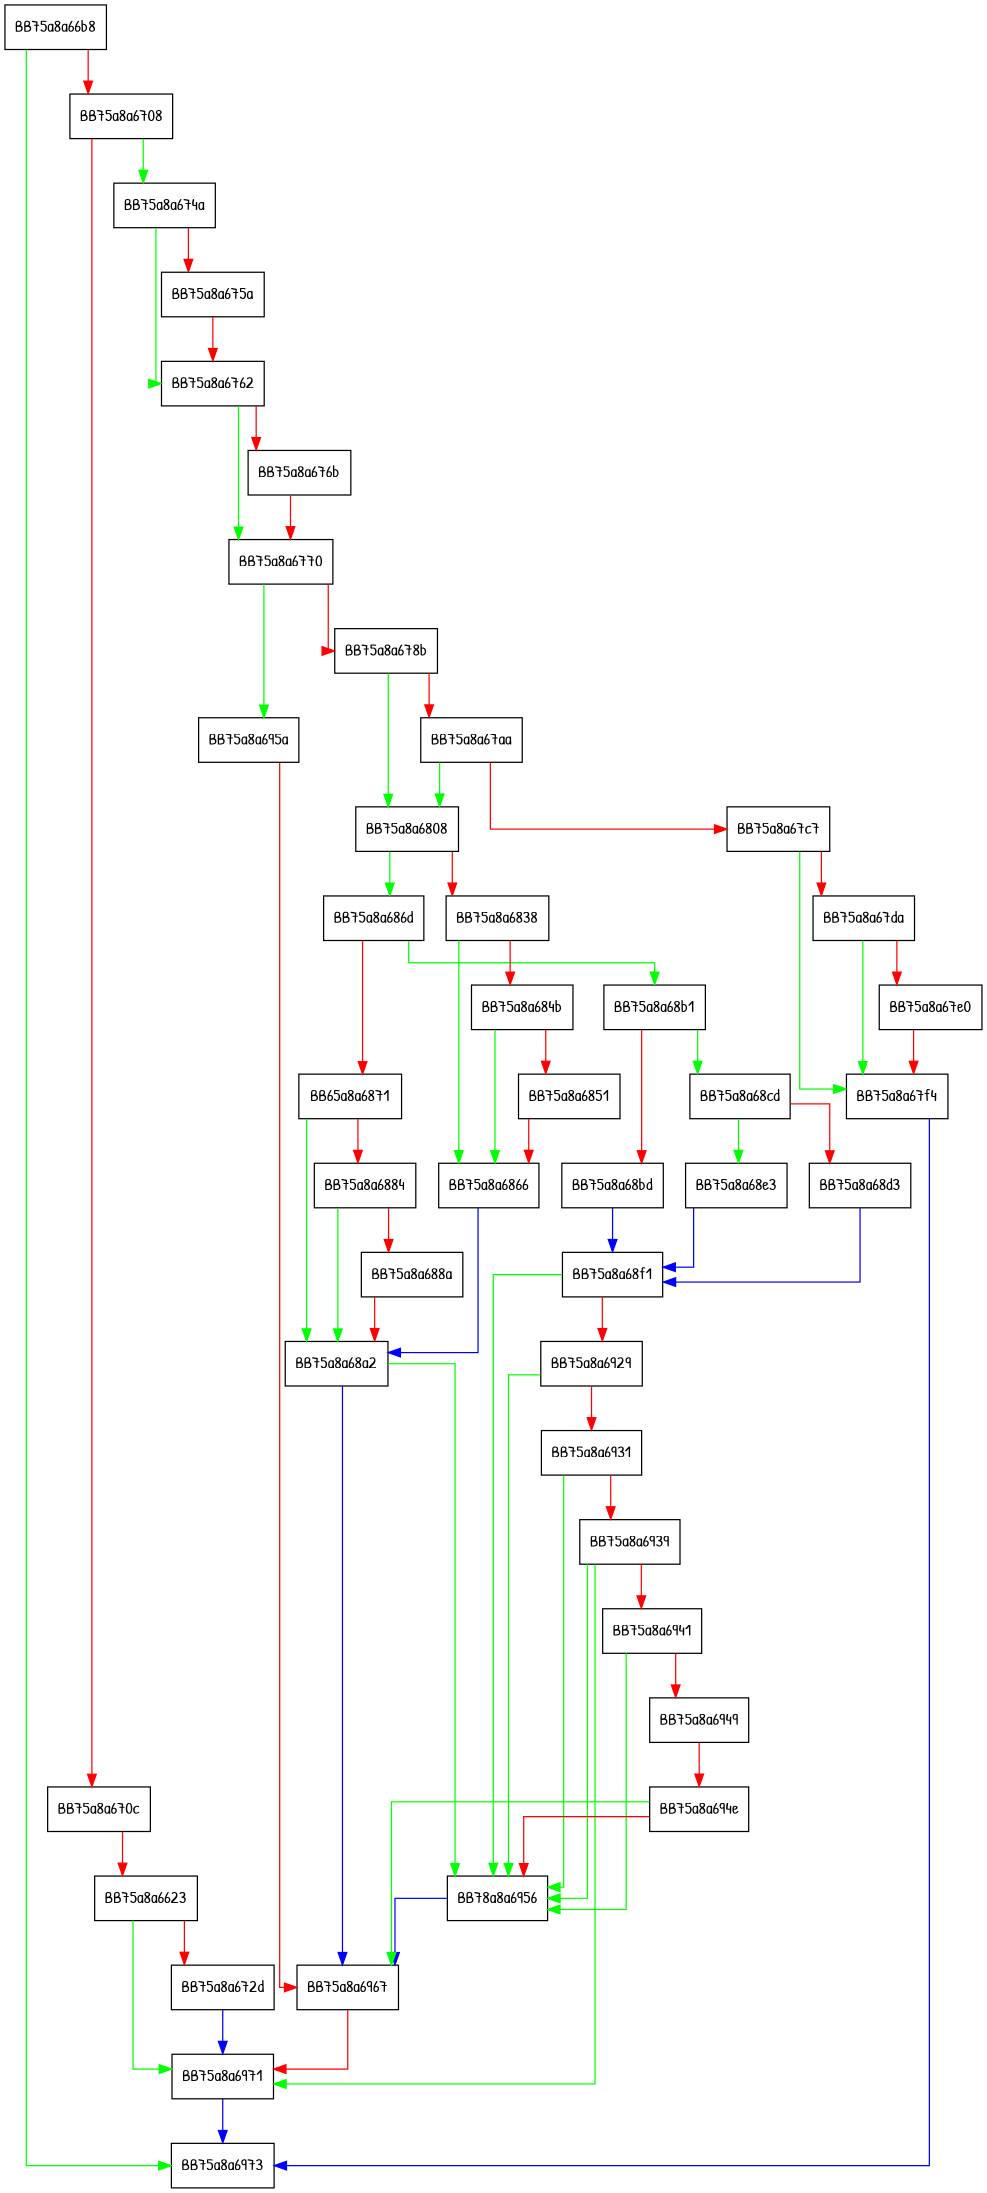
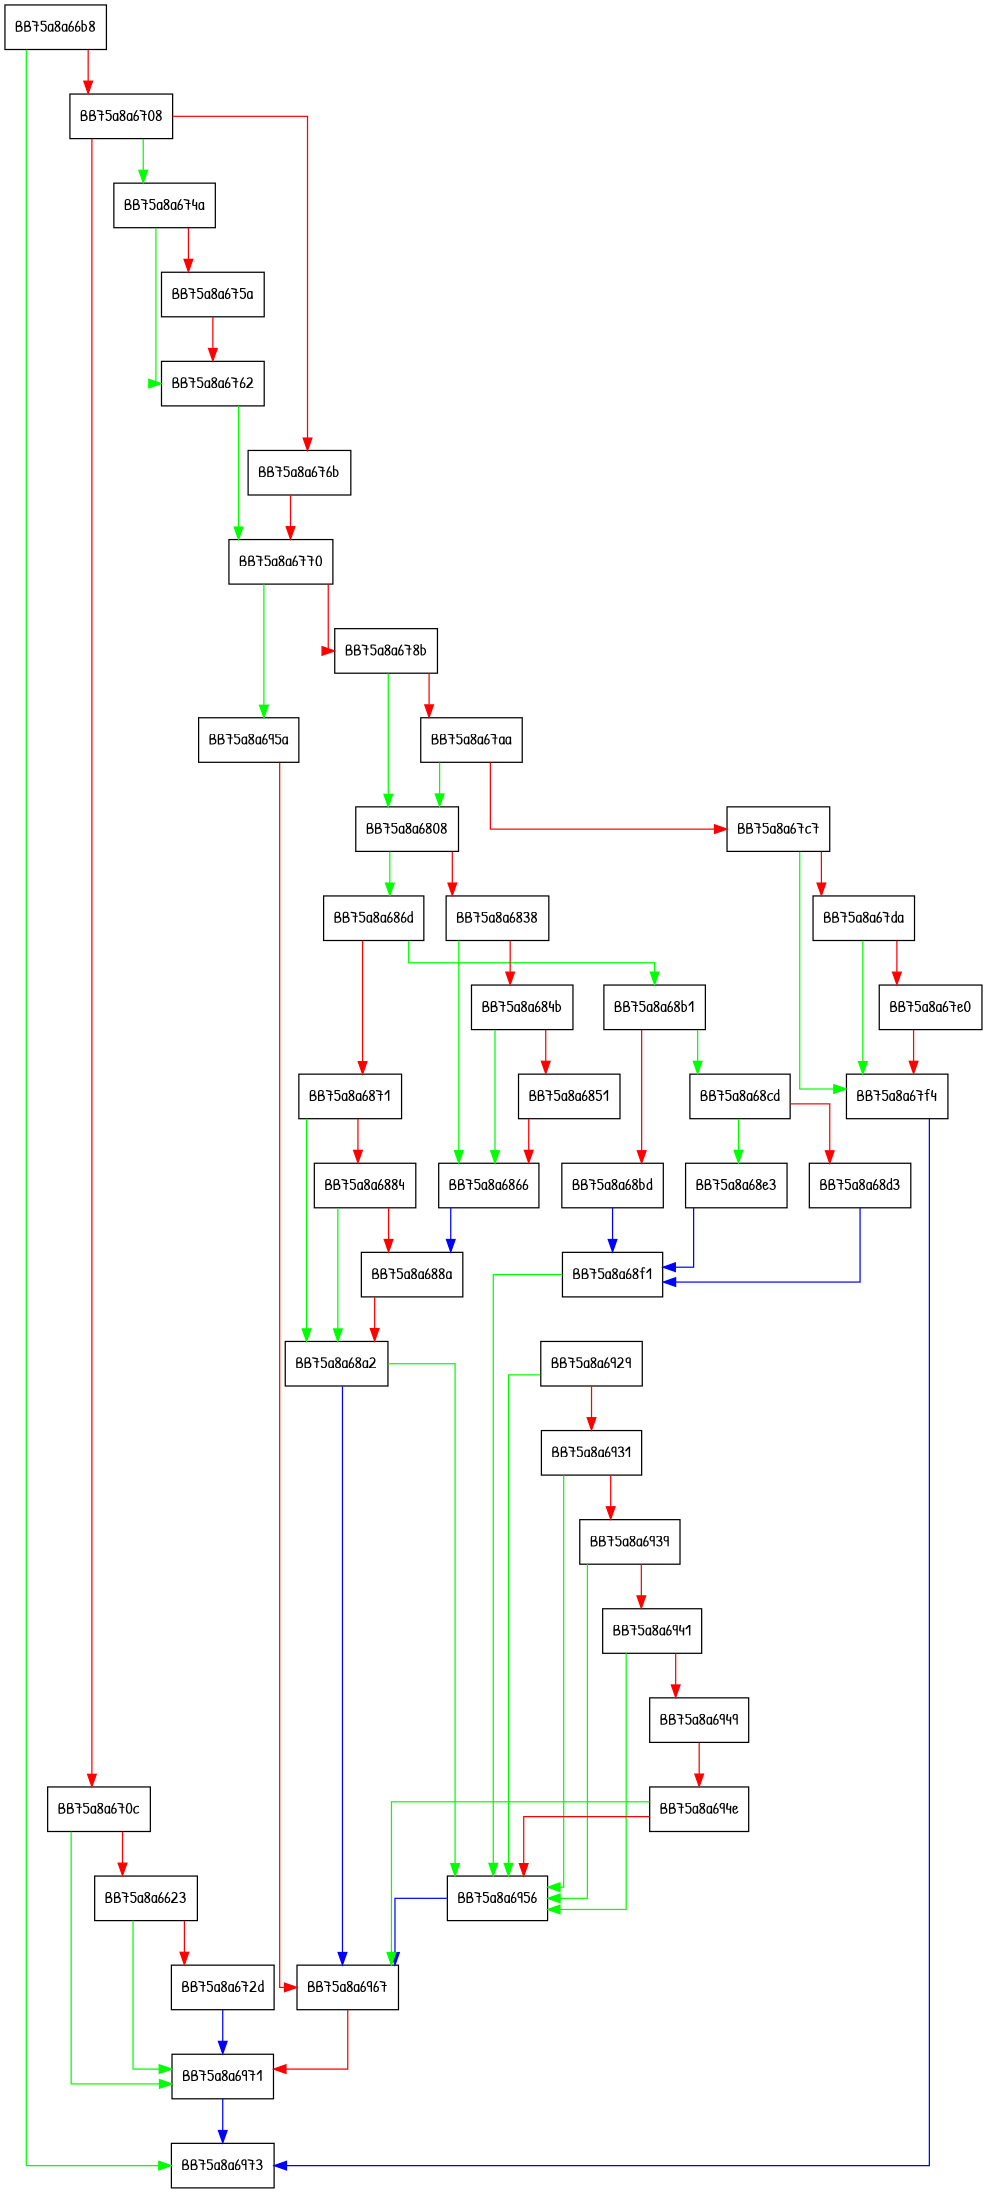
(256, 422) -> (308, 210)
(350, 1096) -> (350, 1096)
(602, 1313) -> none
(478, 1319) -> (451, 1224)
(497, 1898) -> (497, 1898)
(595, 1979) -> (71, 2002)
